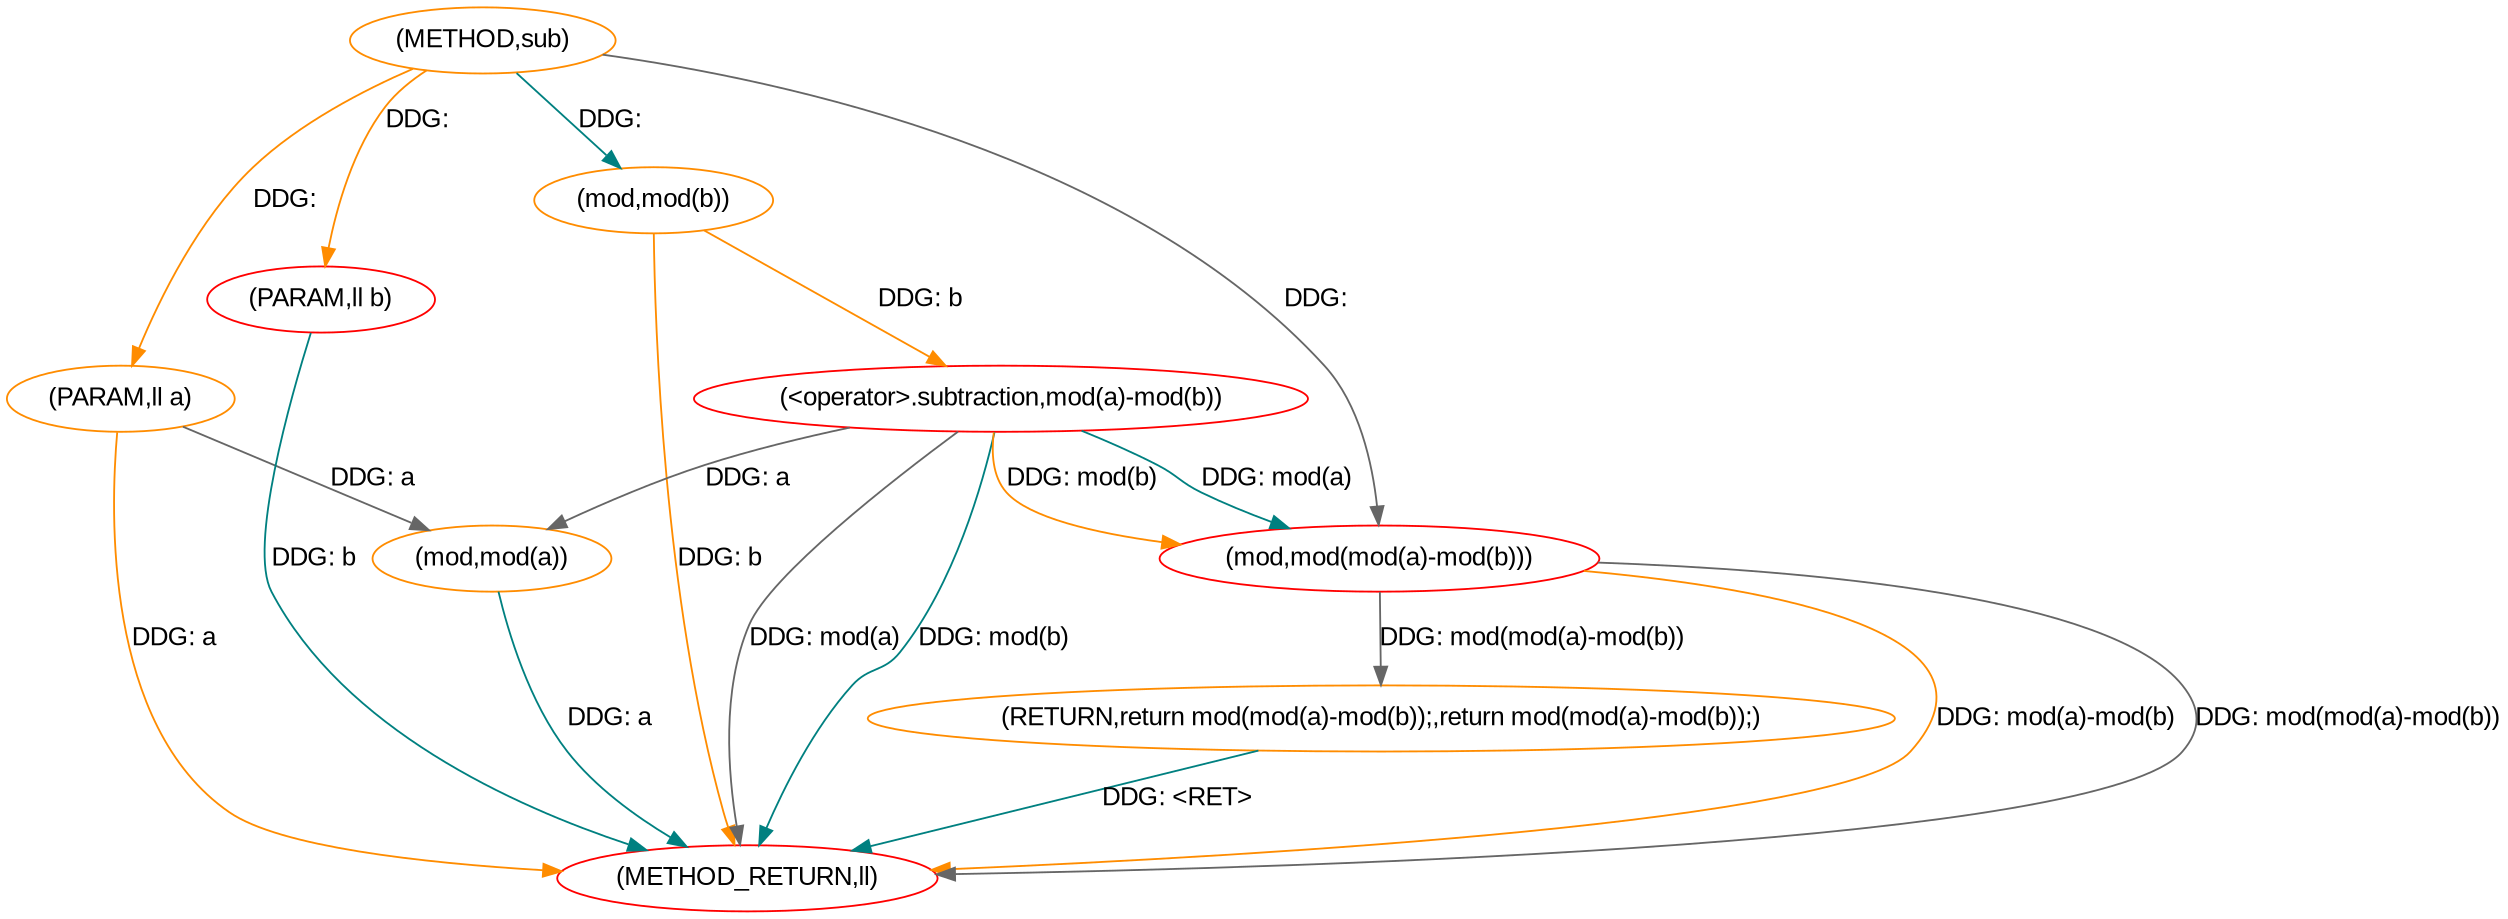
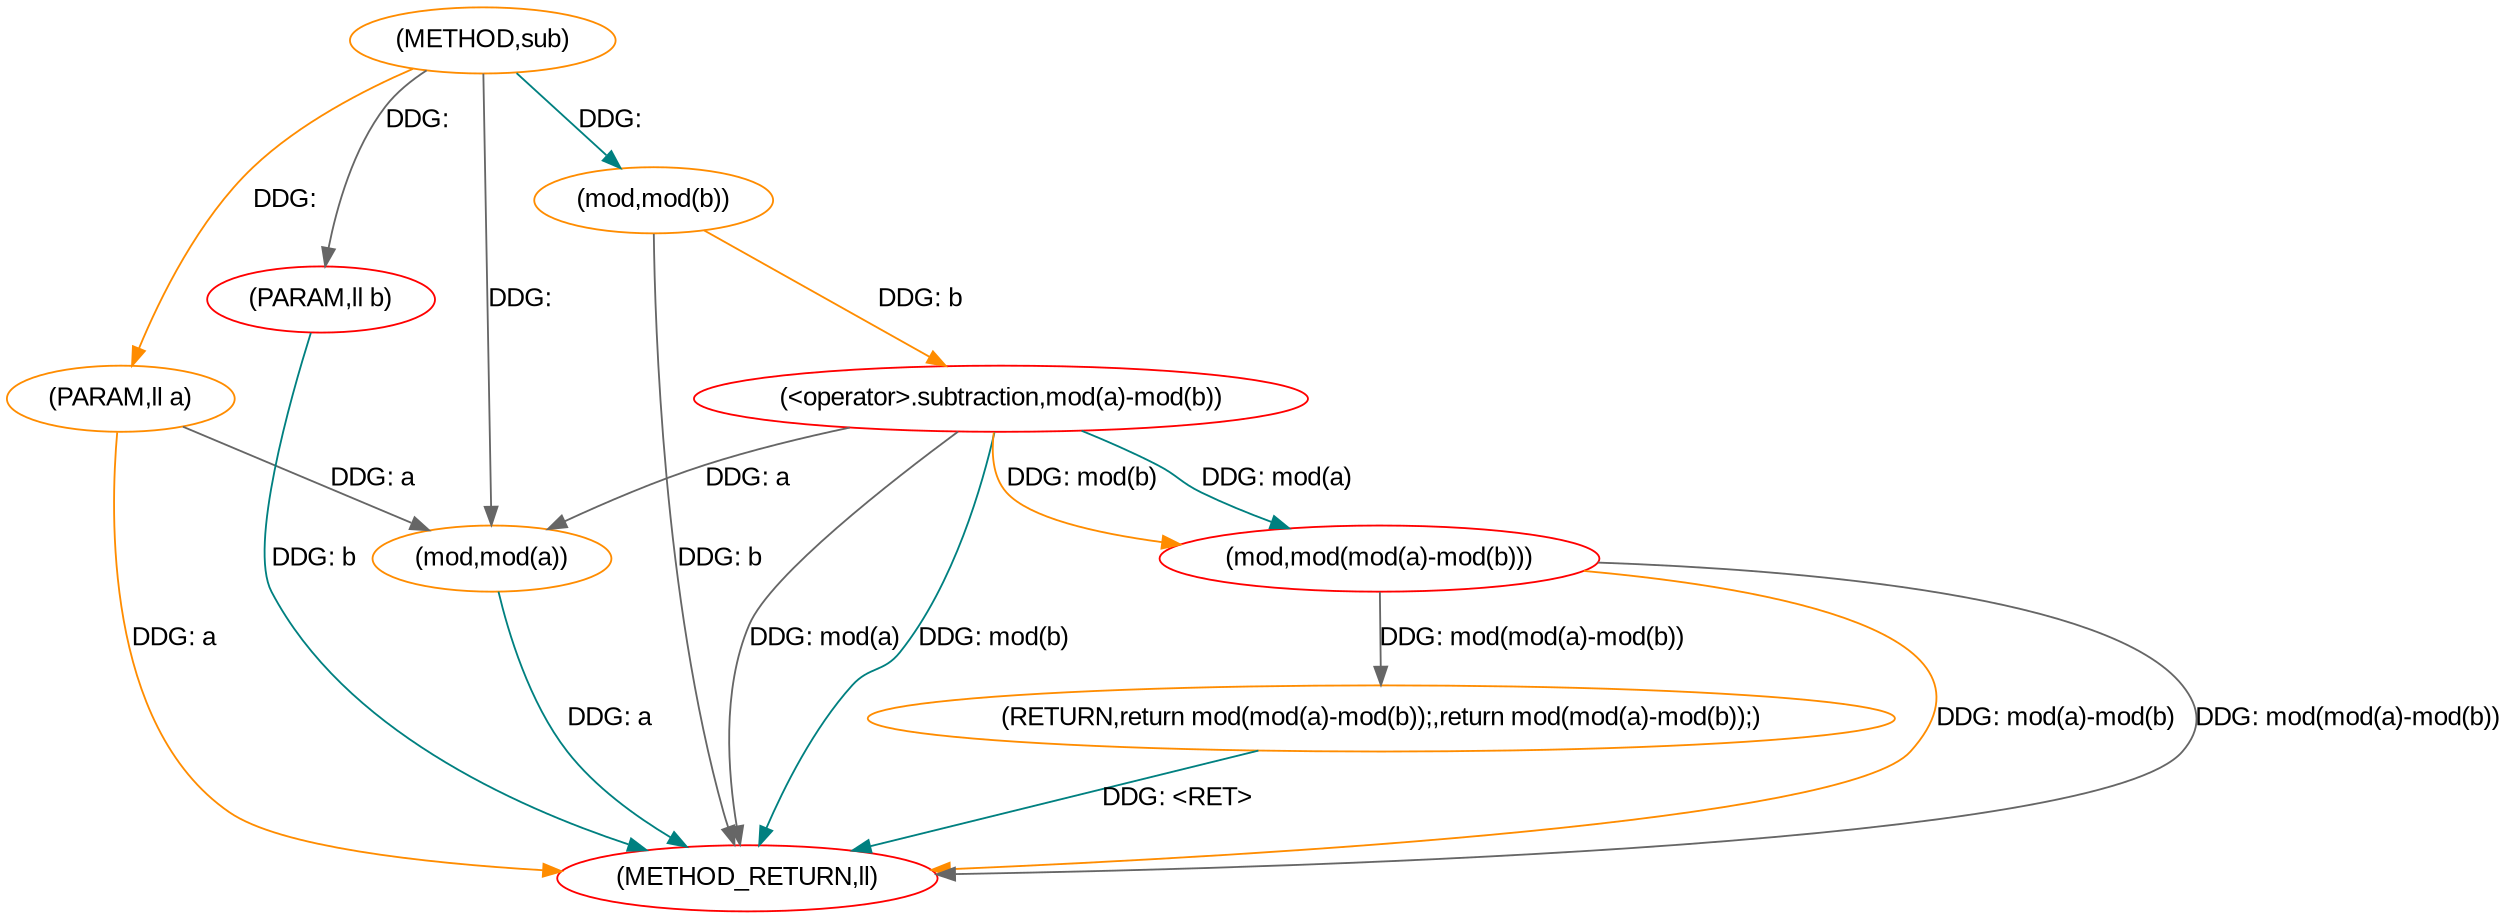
(360, 149) -> (360, 149)
(1060, 182) -> (487, 290)
(673, 533) -> (673, 533)
